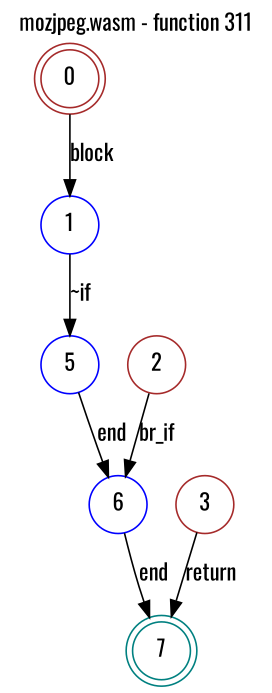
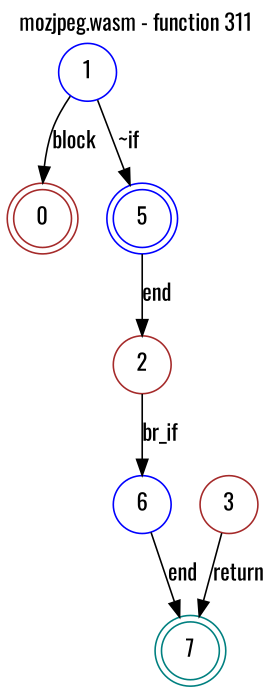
(70, 147) -> (52, 130)
(70, 365) -> (142, 219)
(90, 427) -> (142, 287)
